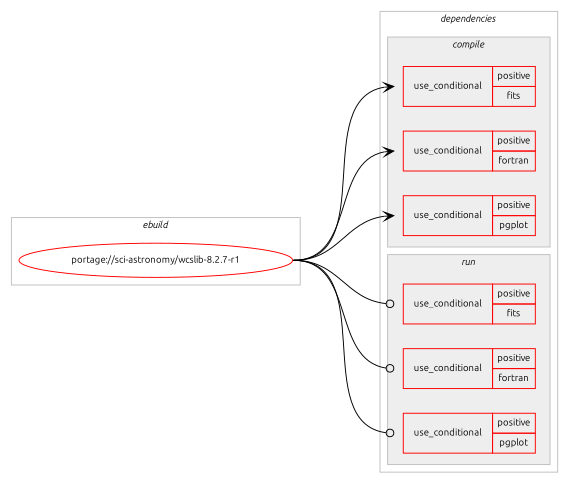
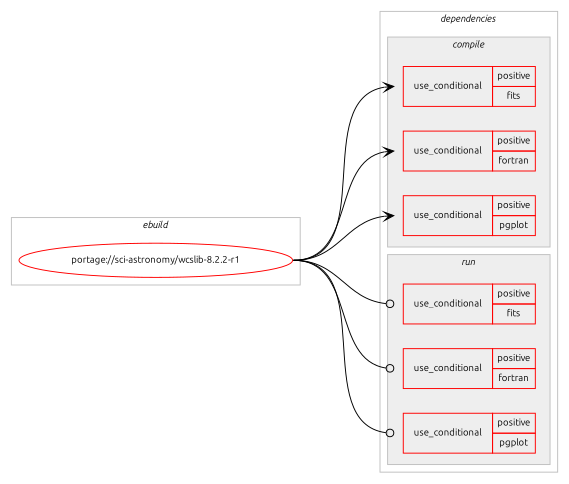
(156, 260) -> (156, 260)
